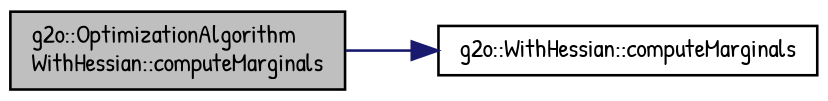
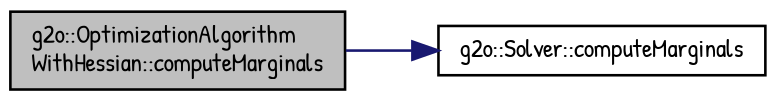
(628, 51) -> (602, 51)
